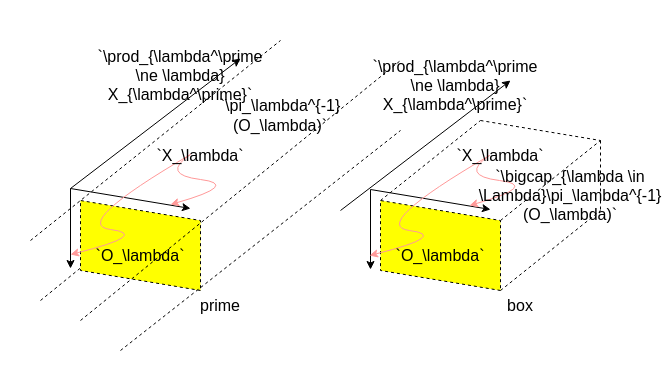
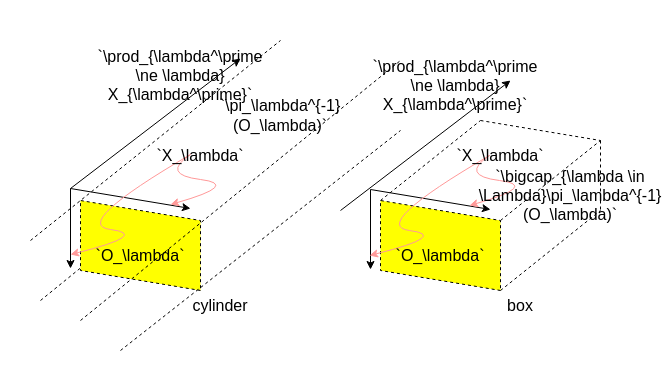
(221, 306) -> (221, 306)
